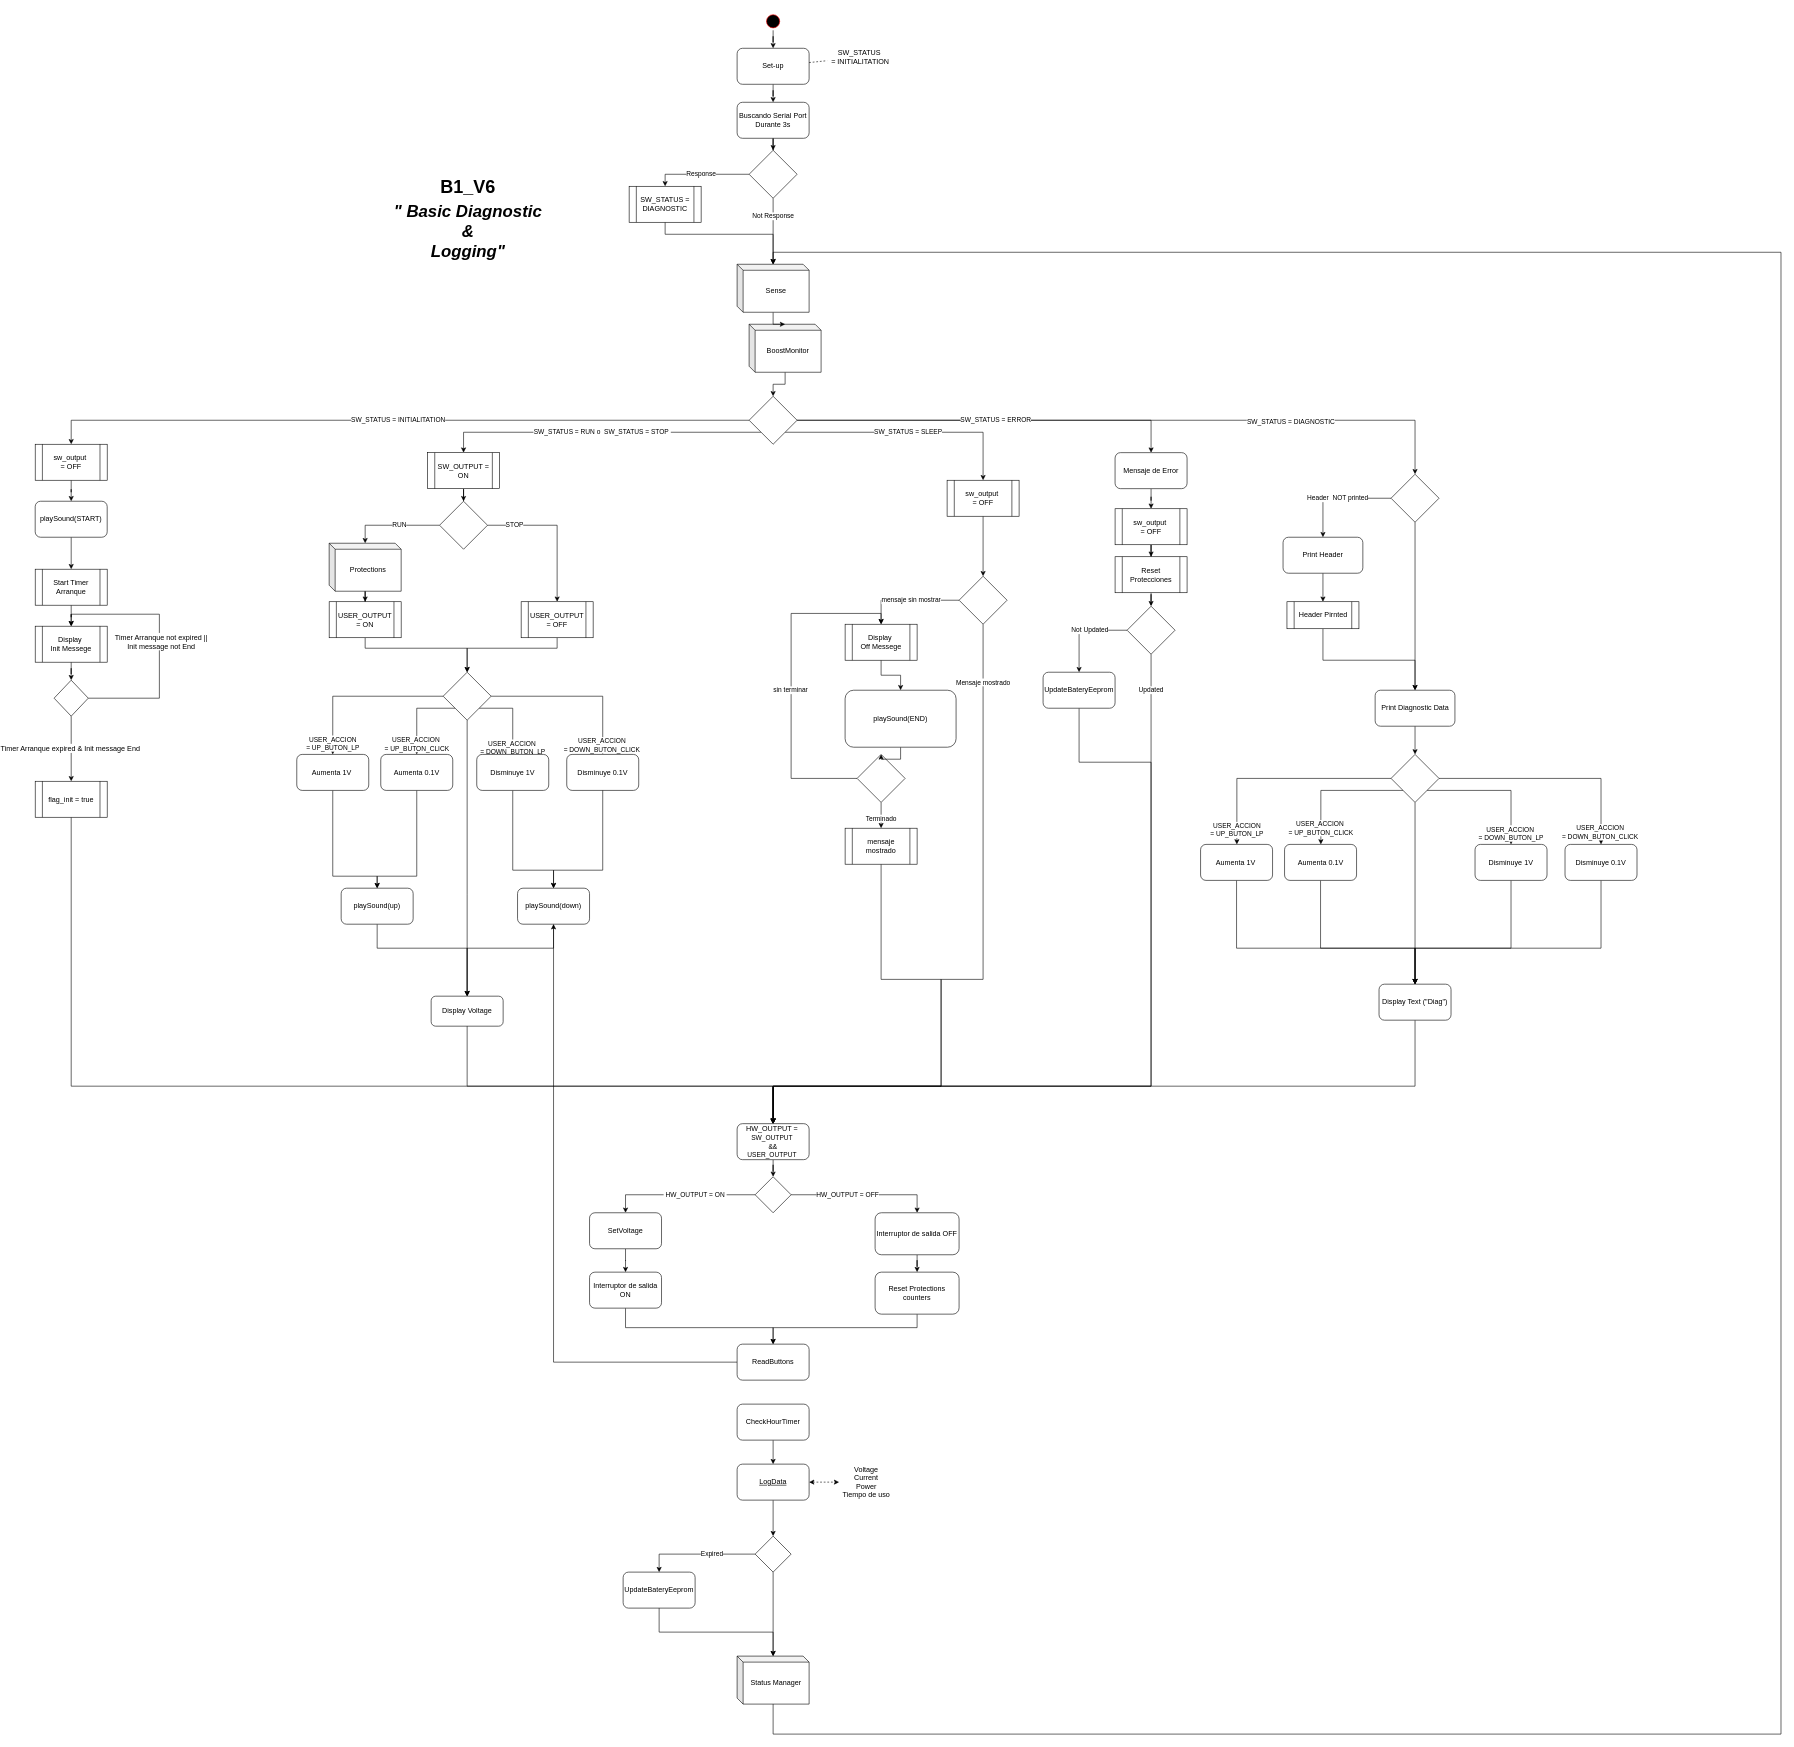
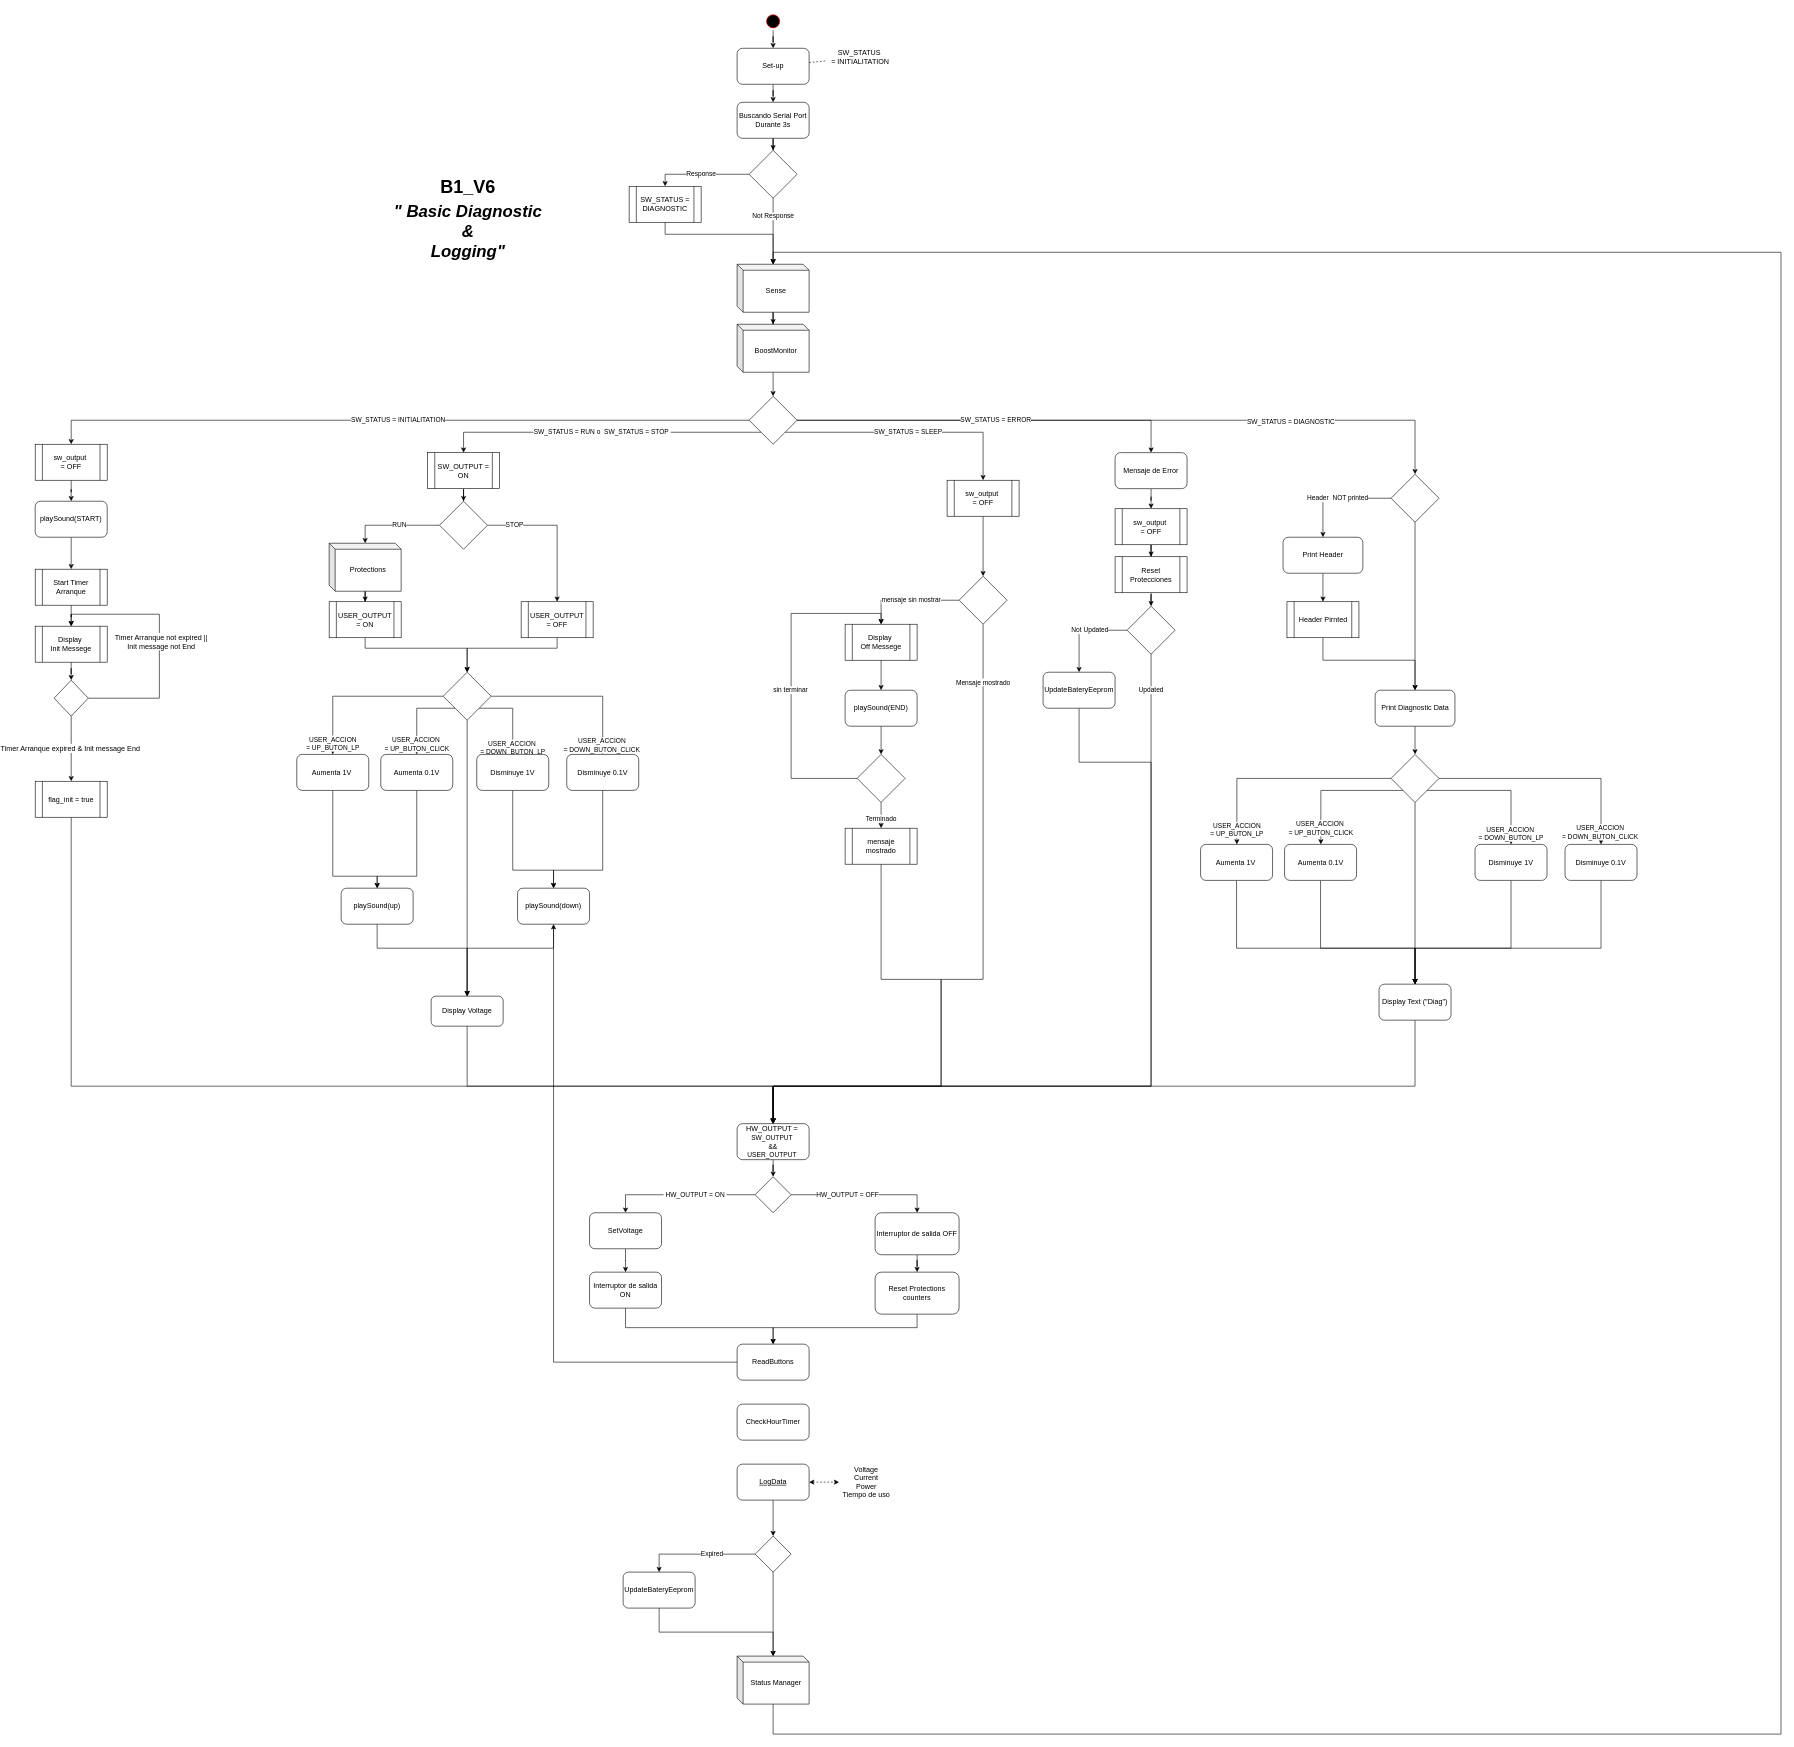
(785, 348) -> (773, 348)
(1323, 615) -> (1323, 620)
(901, 719) -> (881, 708)
(773, 1458) -> none
